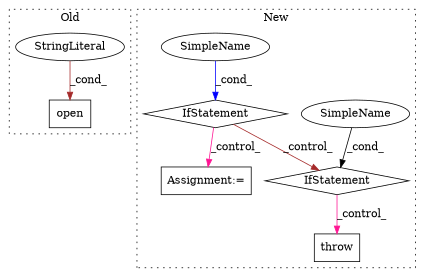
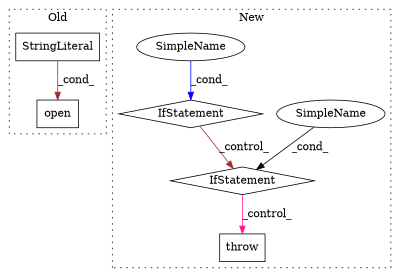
(70, 47) -> (58, 47)
(206, 181) -> none
